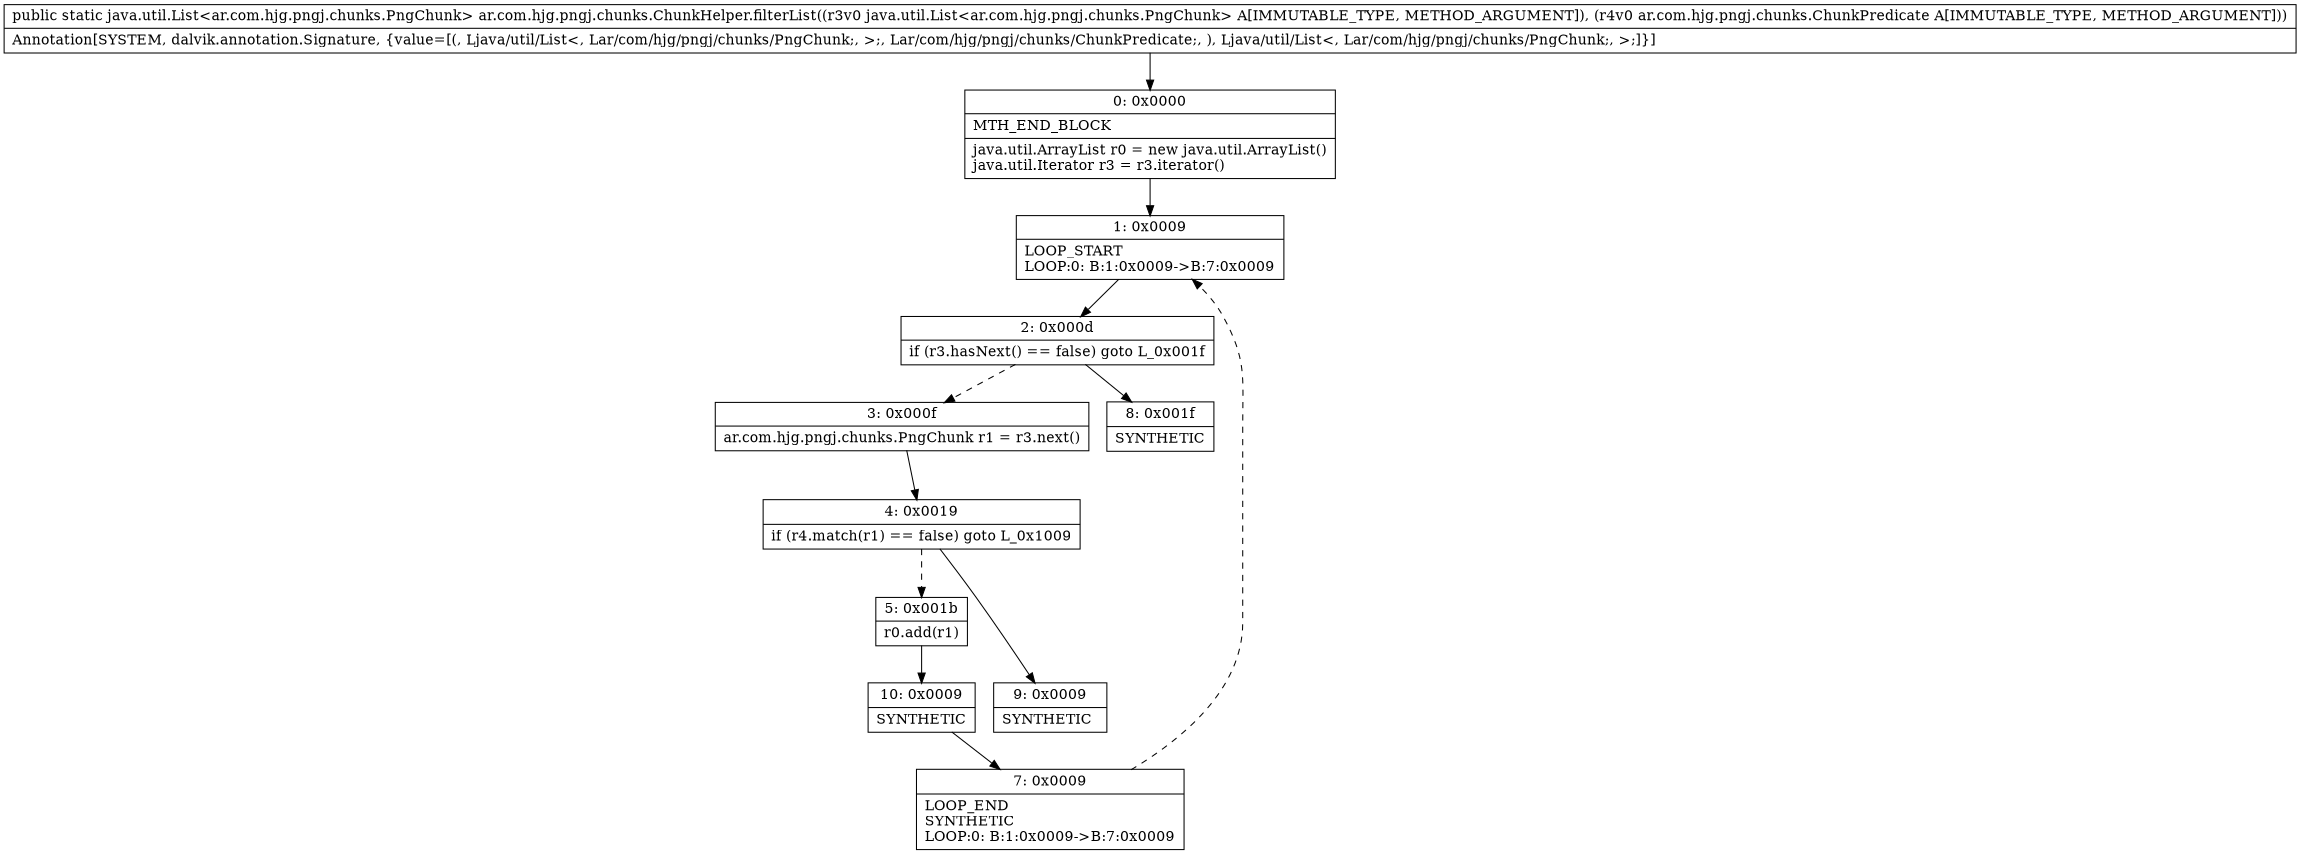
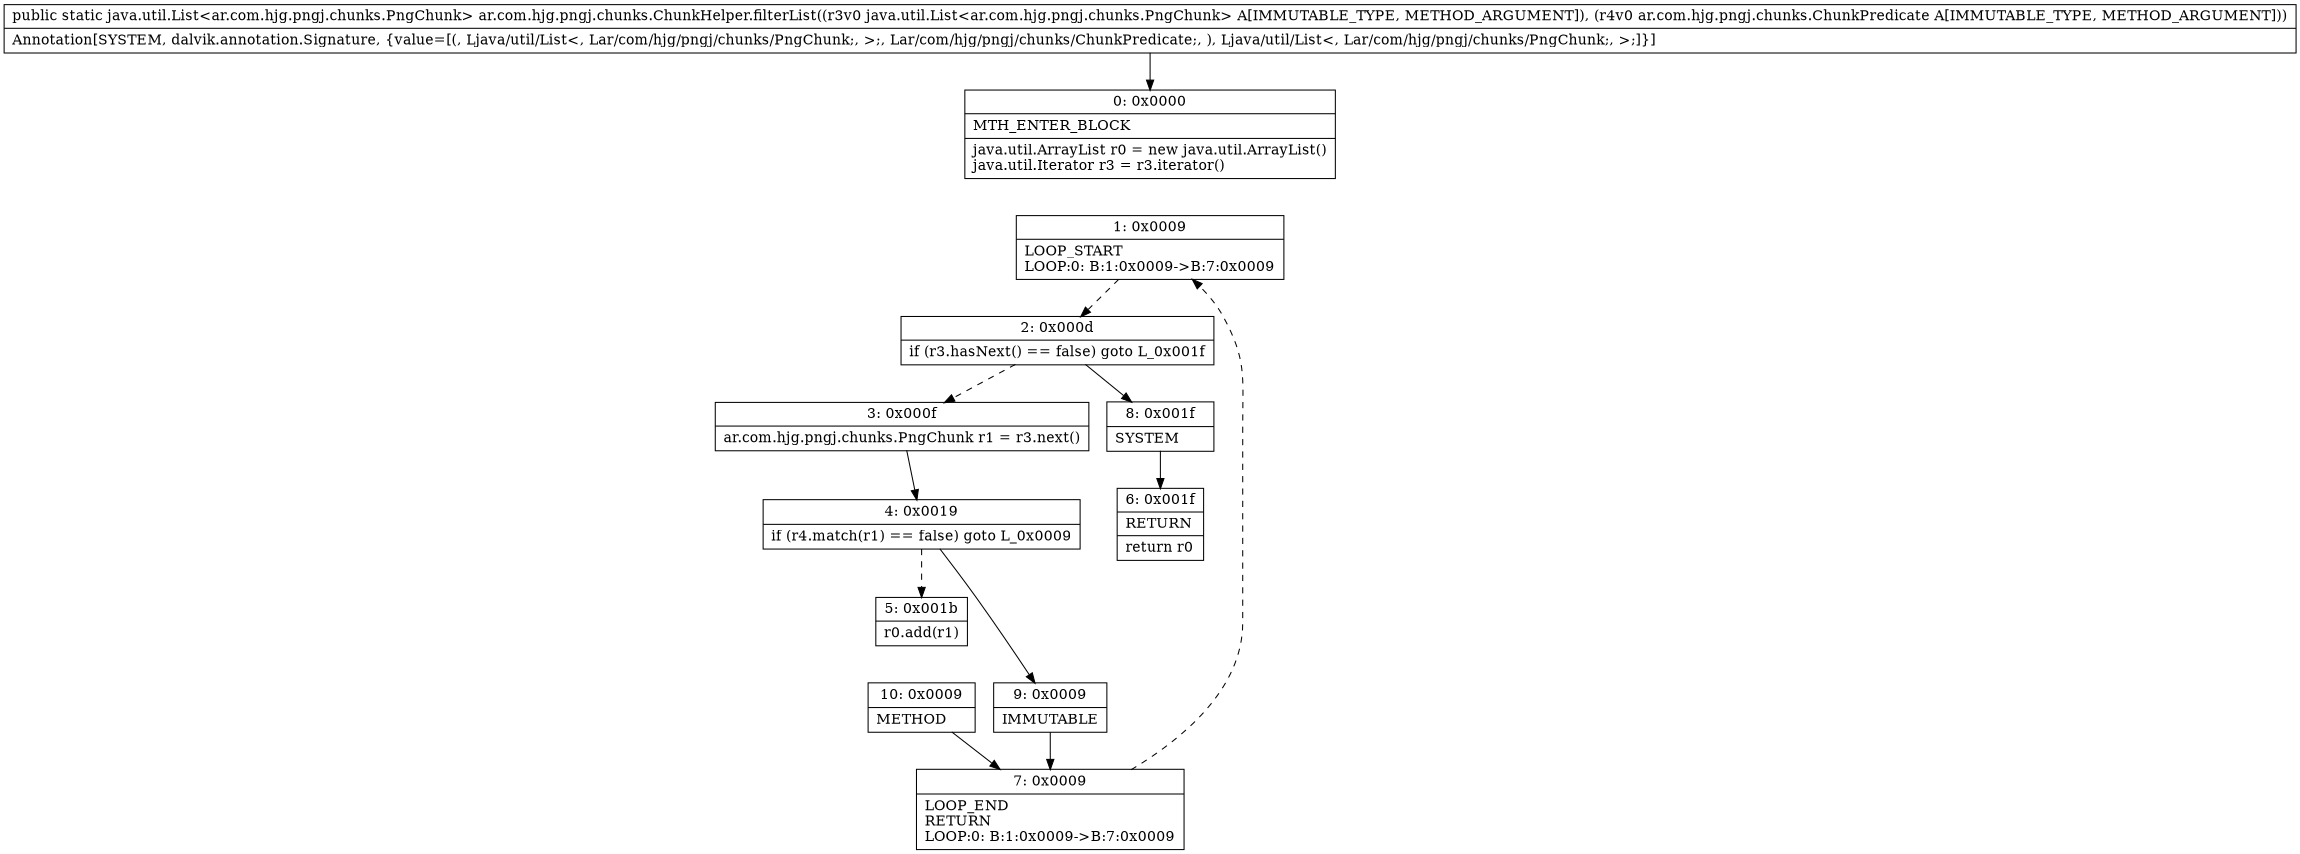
(1043, 126) -> (1052, 126)
(1150, 192) -> none
(1103, 294) -> (1103, 294)
(1160, 438) -> (1148, 438)
none -> (1160, 524)
(922, 536) -> (922, 536)
(922, 659) -> none
(922, 719) -> (912, 719)
(1047, 719) -> (1050, 719)
none -> (1050, 746)
(970, 821) -> (958, 821)
